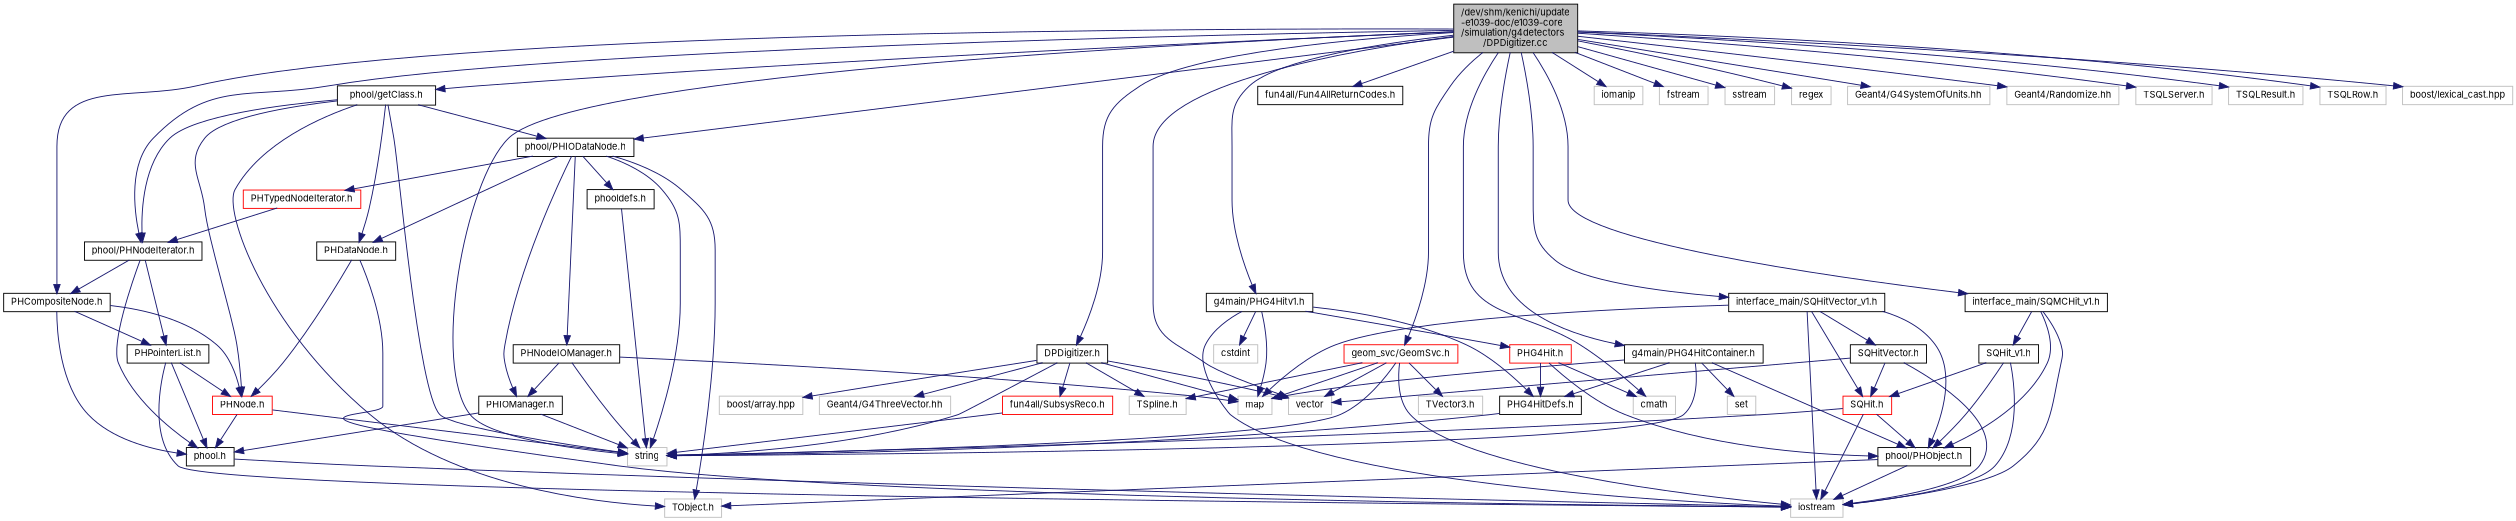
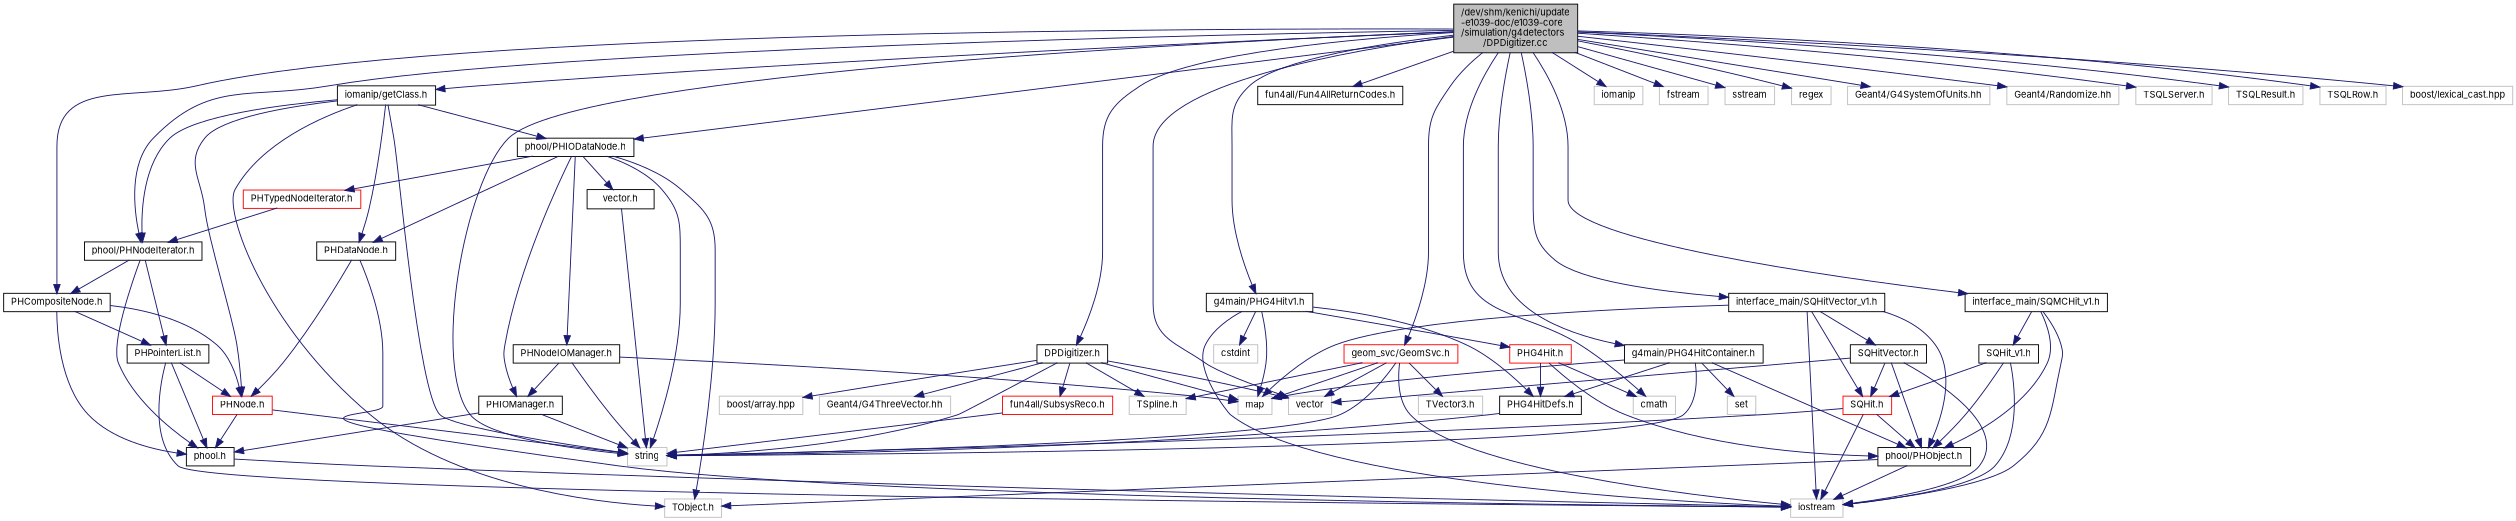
(387, 95) -> (387, 95)
(621, 199) -> (621, 199)
none -> (1905, 401)
